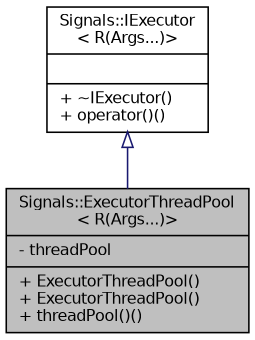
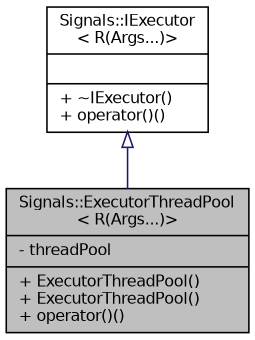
(81, 316) -> (72, 316)
